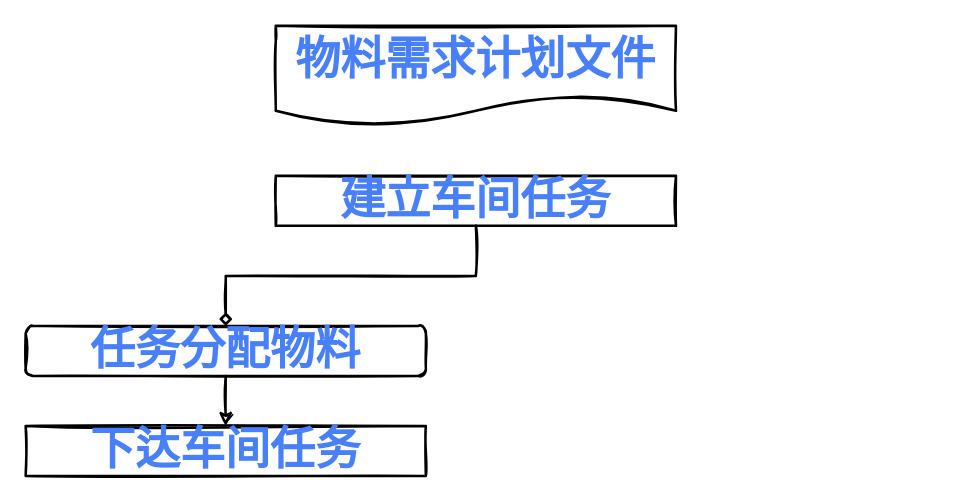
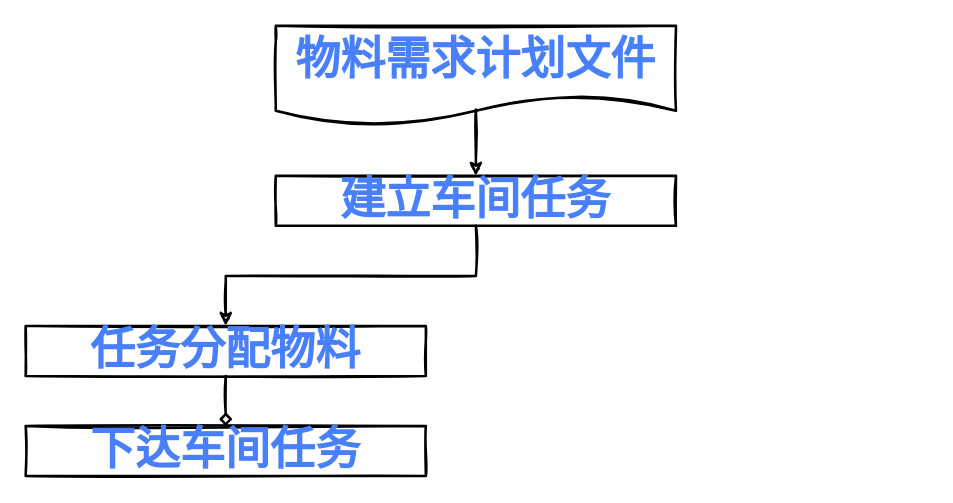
none -> (476, 139)
(226, 312) -> (226, 313)
(226, 351) -> (226, 351)
(226, 413) -> (226, 412)
